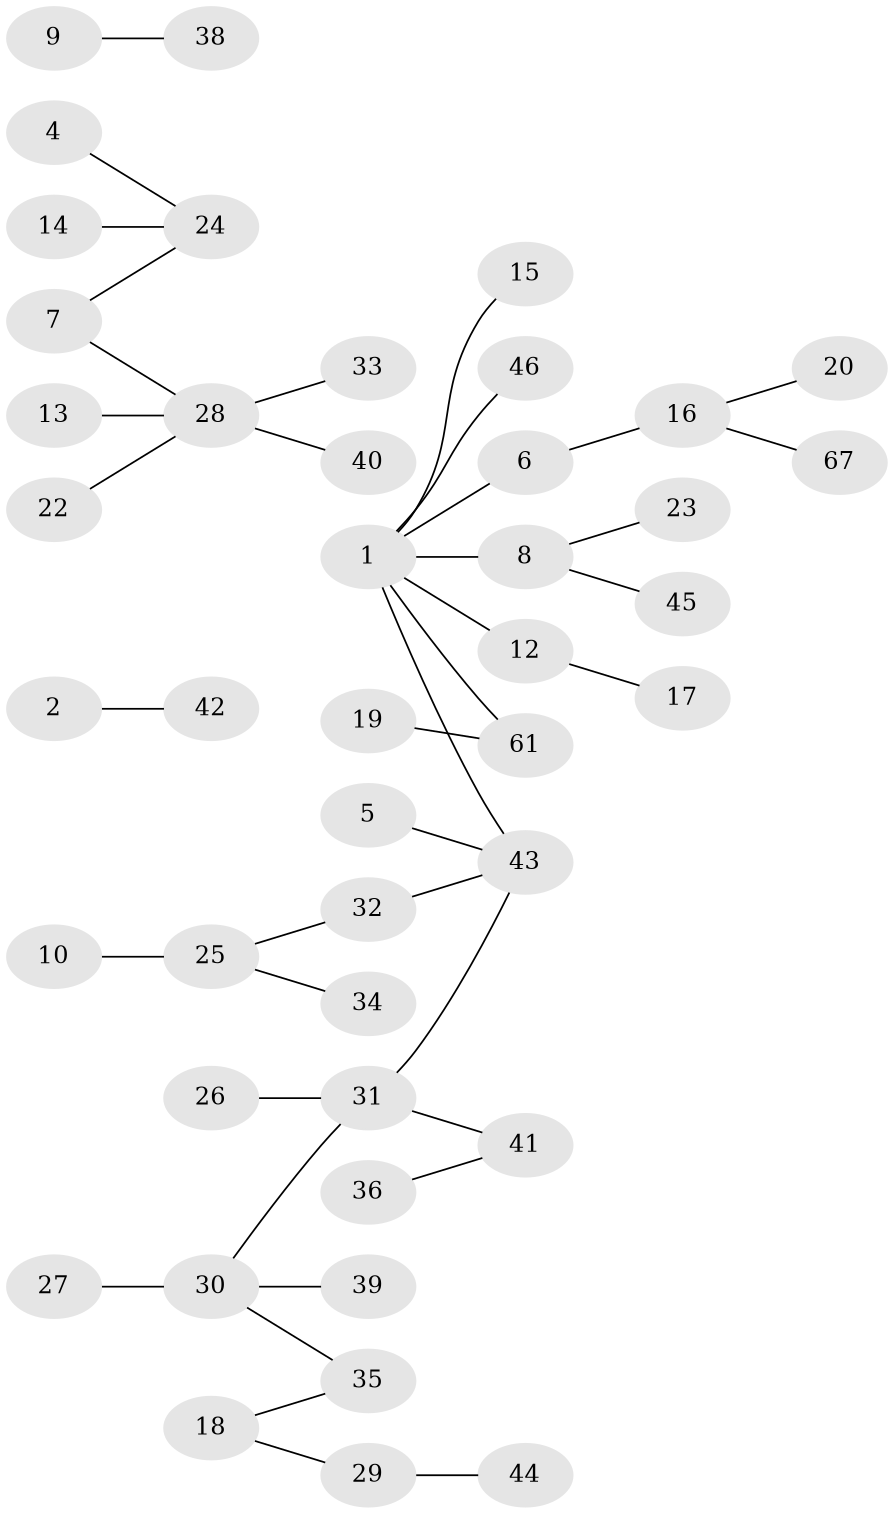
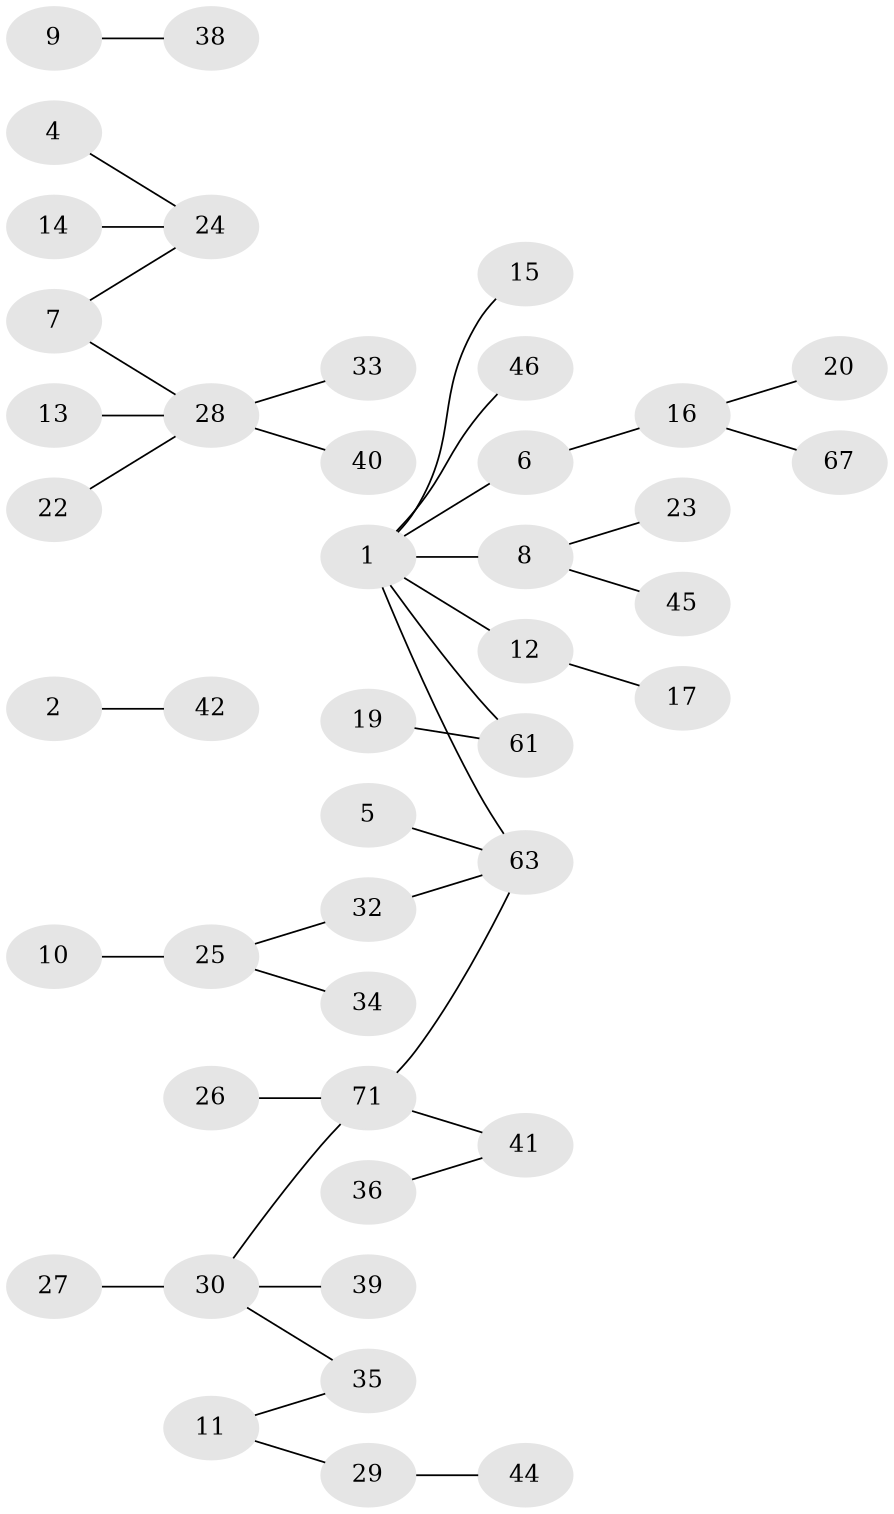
(525, 862) -> (525, 862)
(368, 1098) -> (368, 1098)
(211, 1428) -> (211, 1428)
